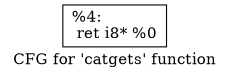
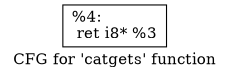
(115, 34) -> (115, 34)
